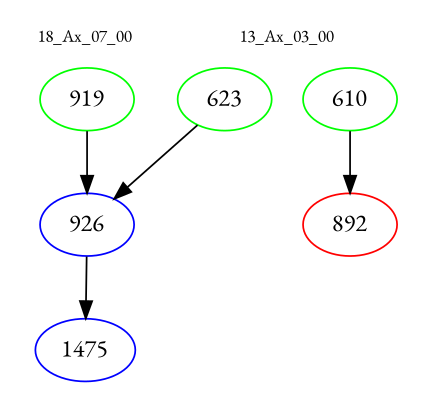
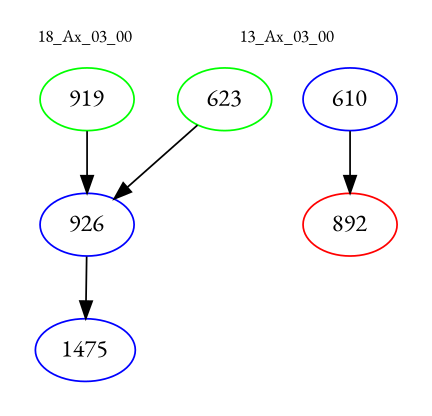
(85, 37) -> (85, 37)
(350, 99) -> (350, 99)
